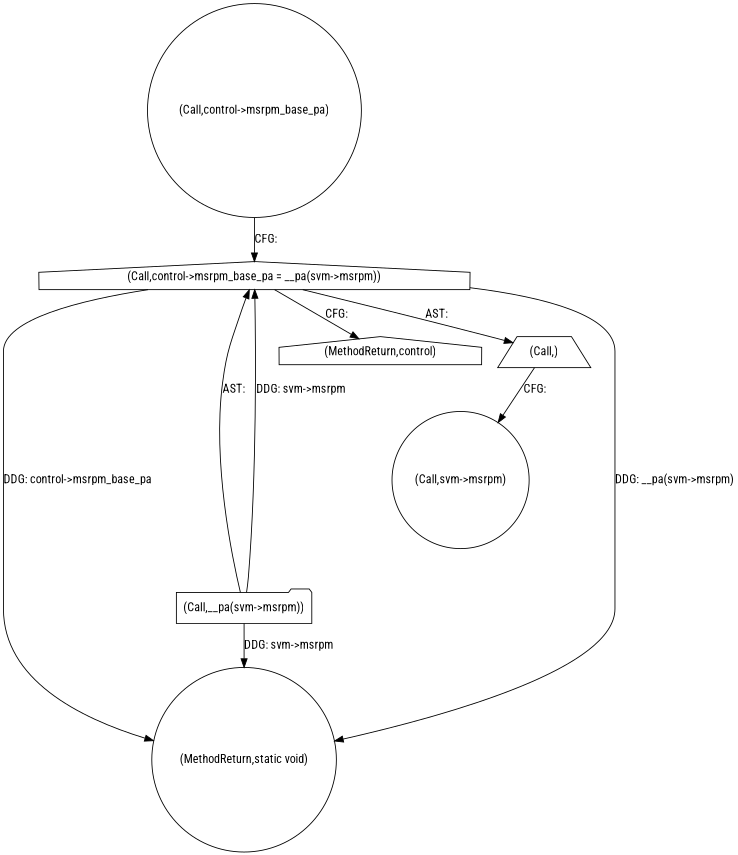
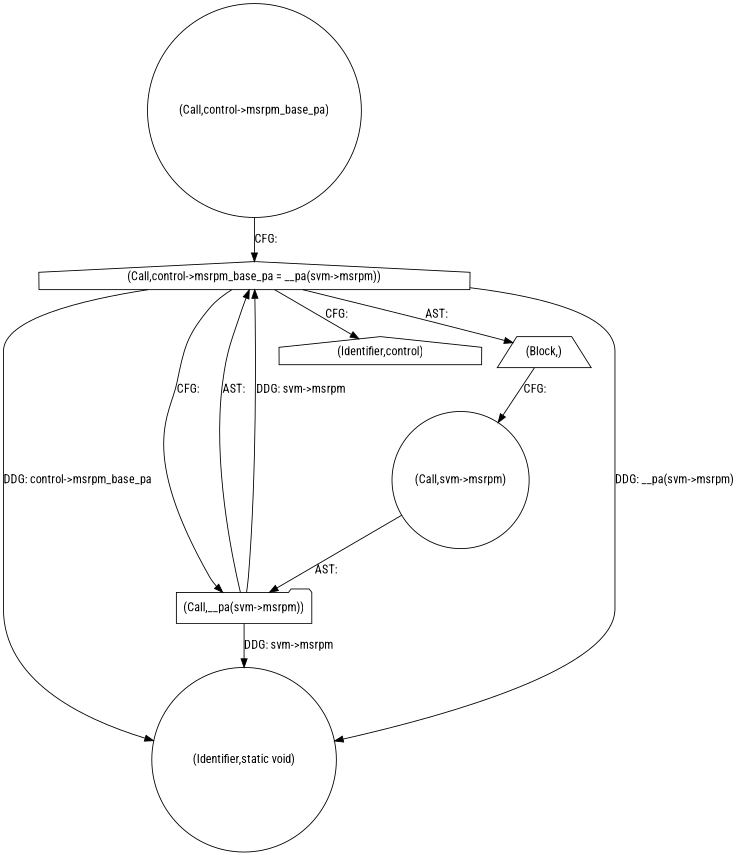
(380, 352) -> (380, 352)
(544, 352) -> (544, 352)
none -> (165, 434)
none -> (339, 552)
(244, 760) -> (244, 760)
